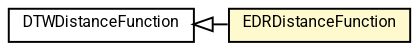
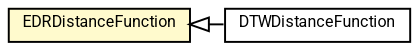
(220, 24) -> (216, 24)
